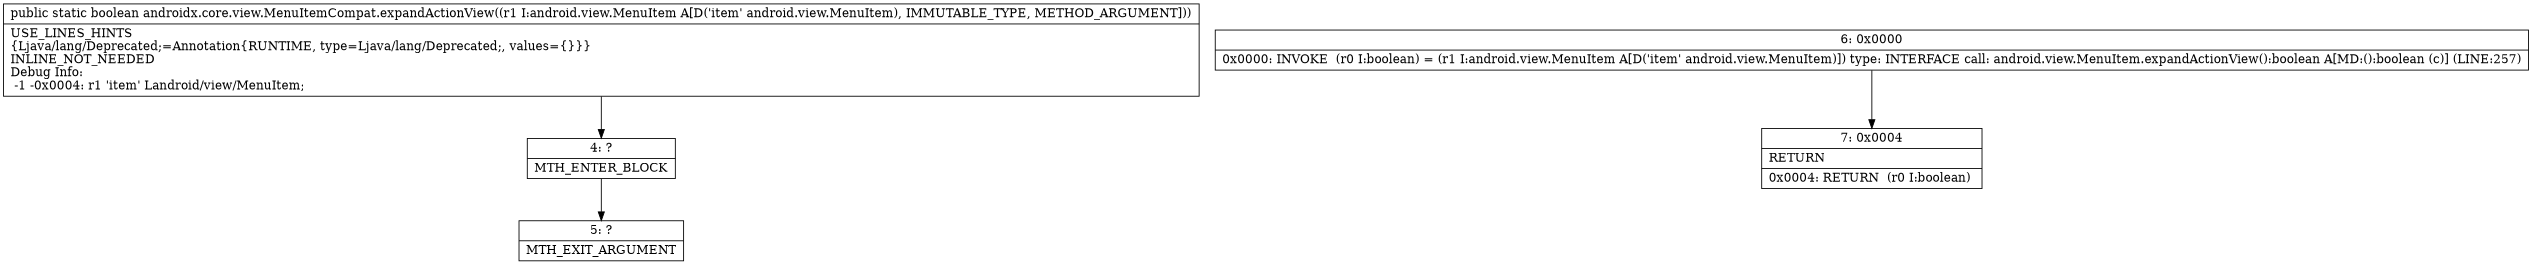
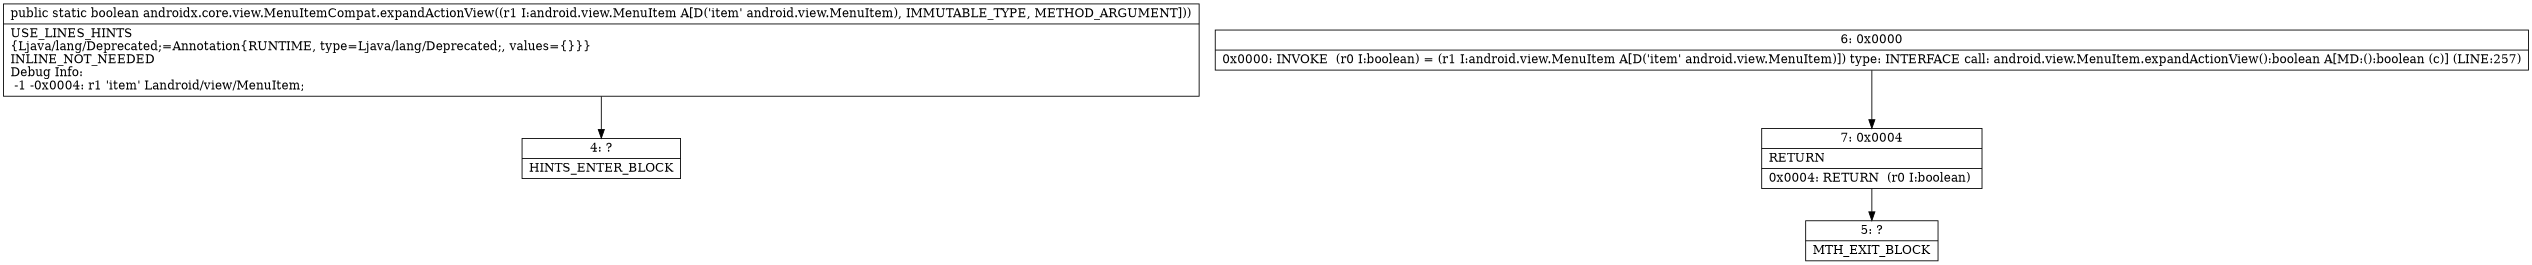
(601, 168) -> (601, 168)
(601, 195) -> (1872, 200)
(601, 250) -> (1872, 250)
